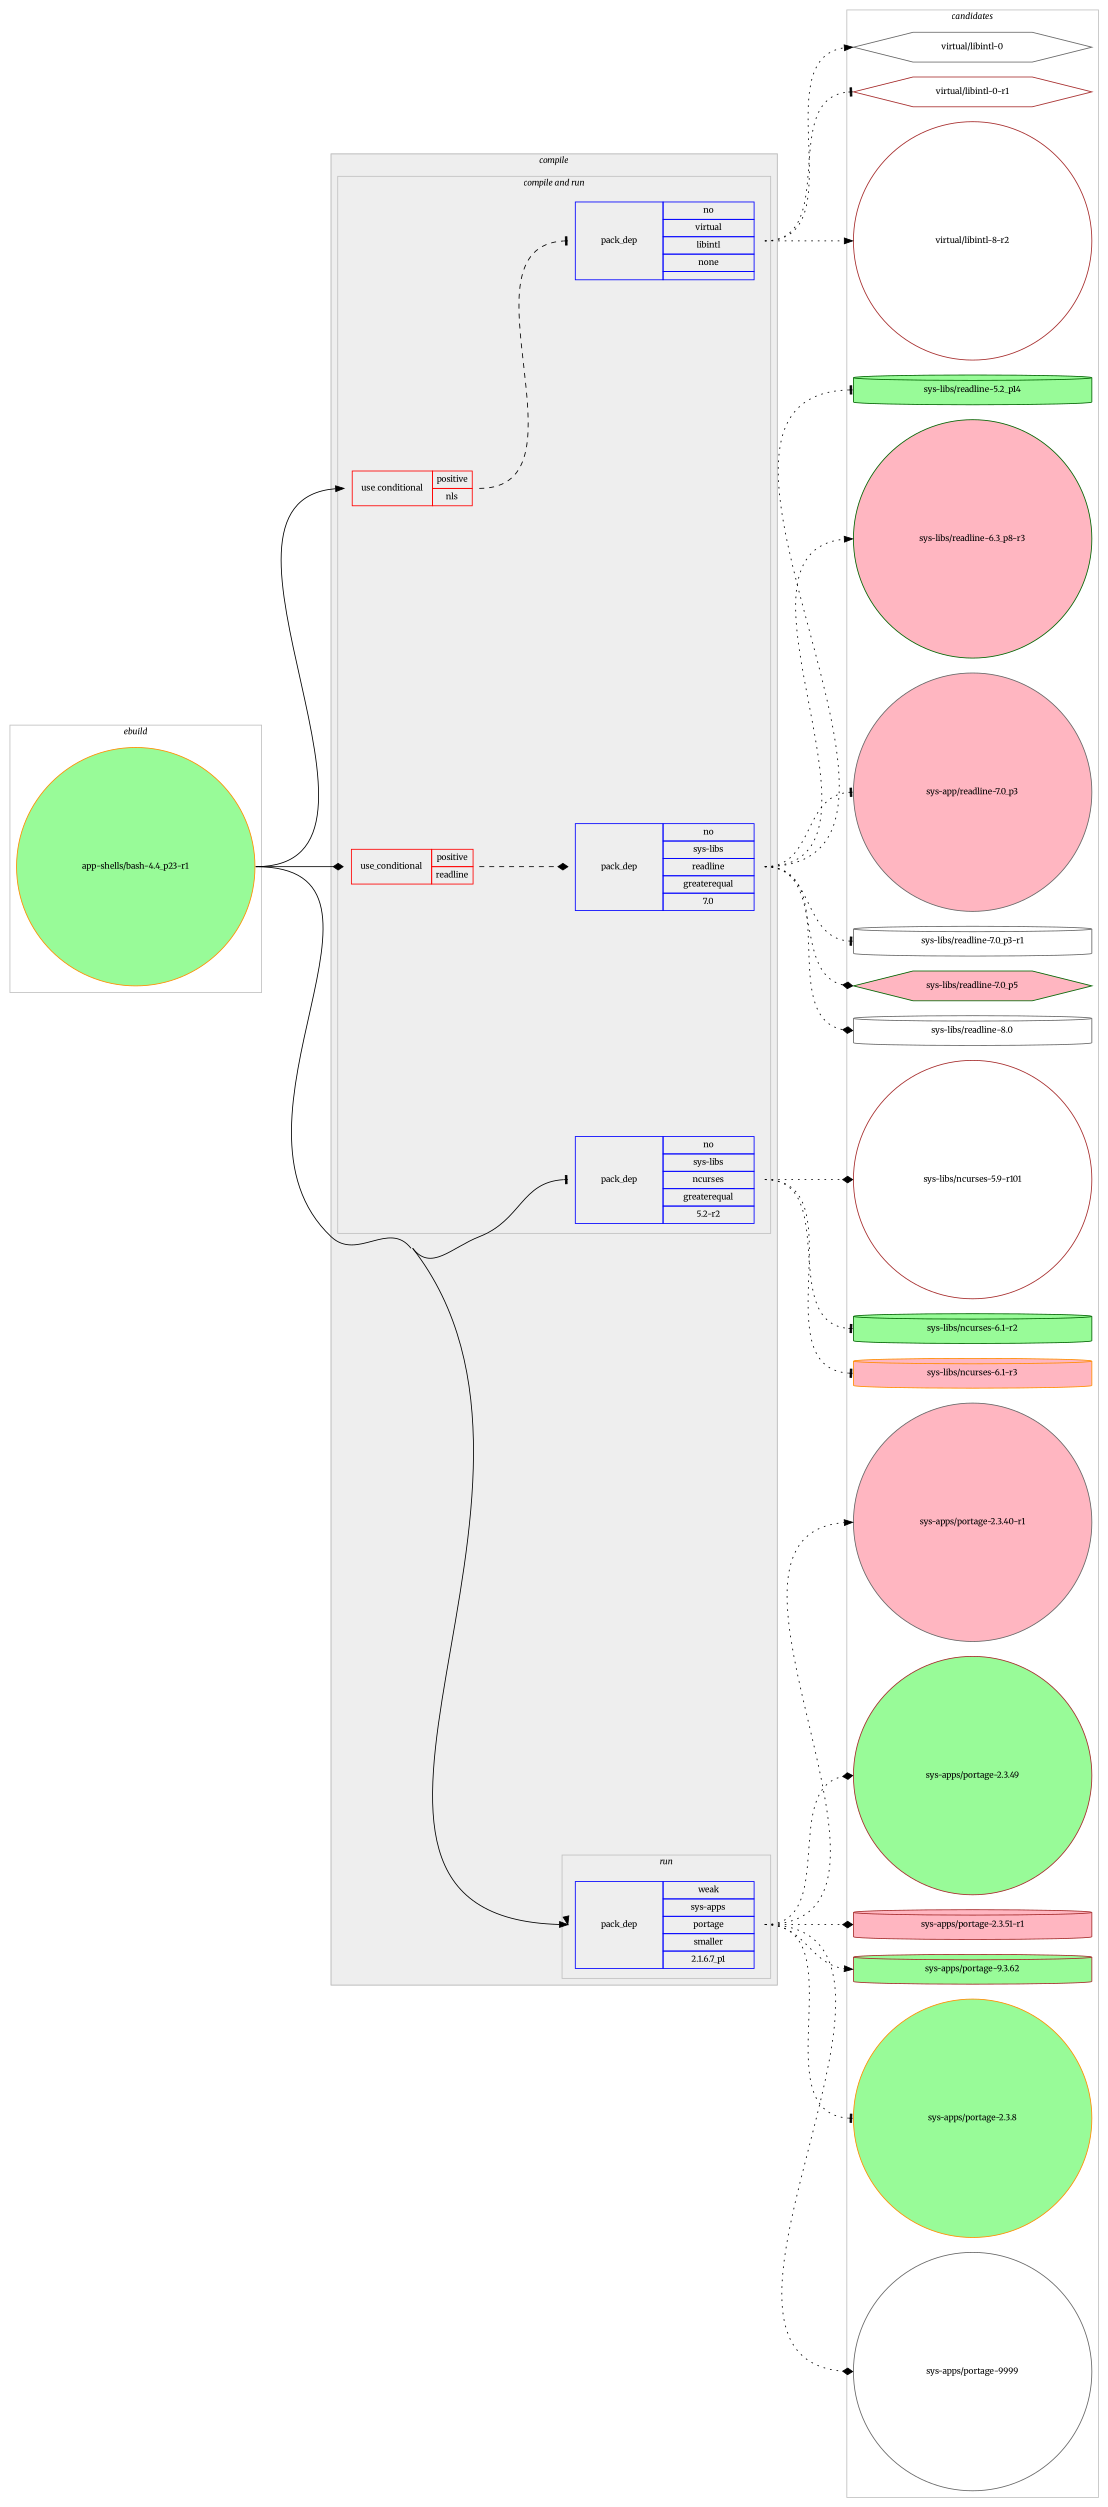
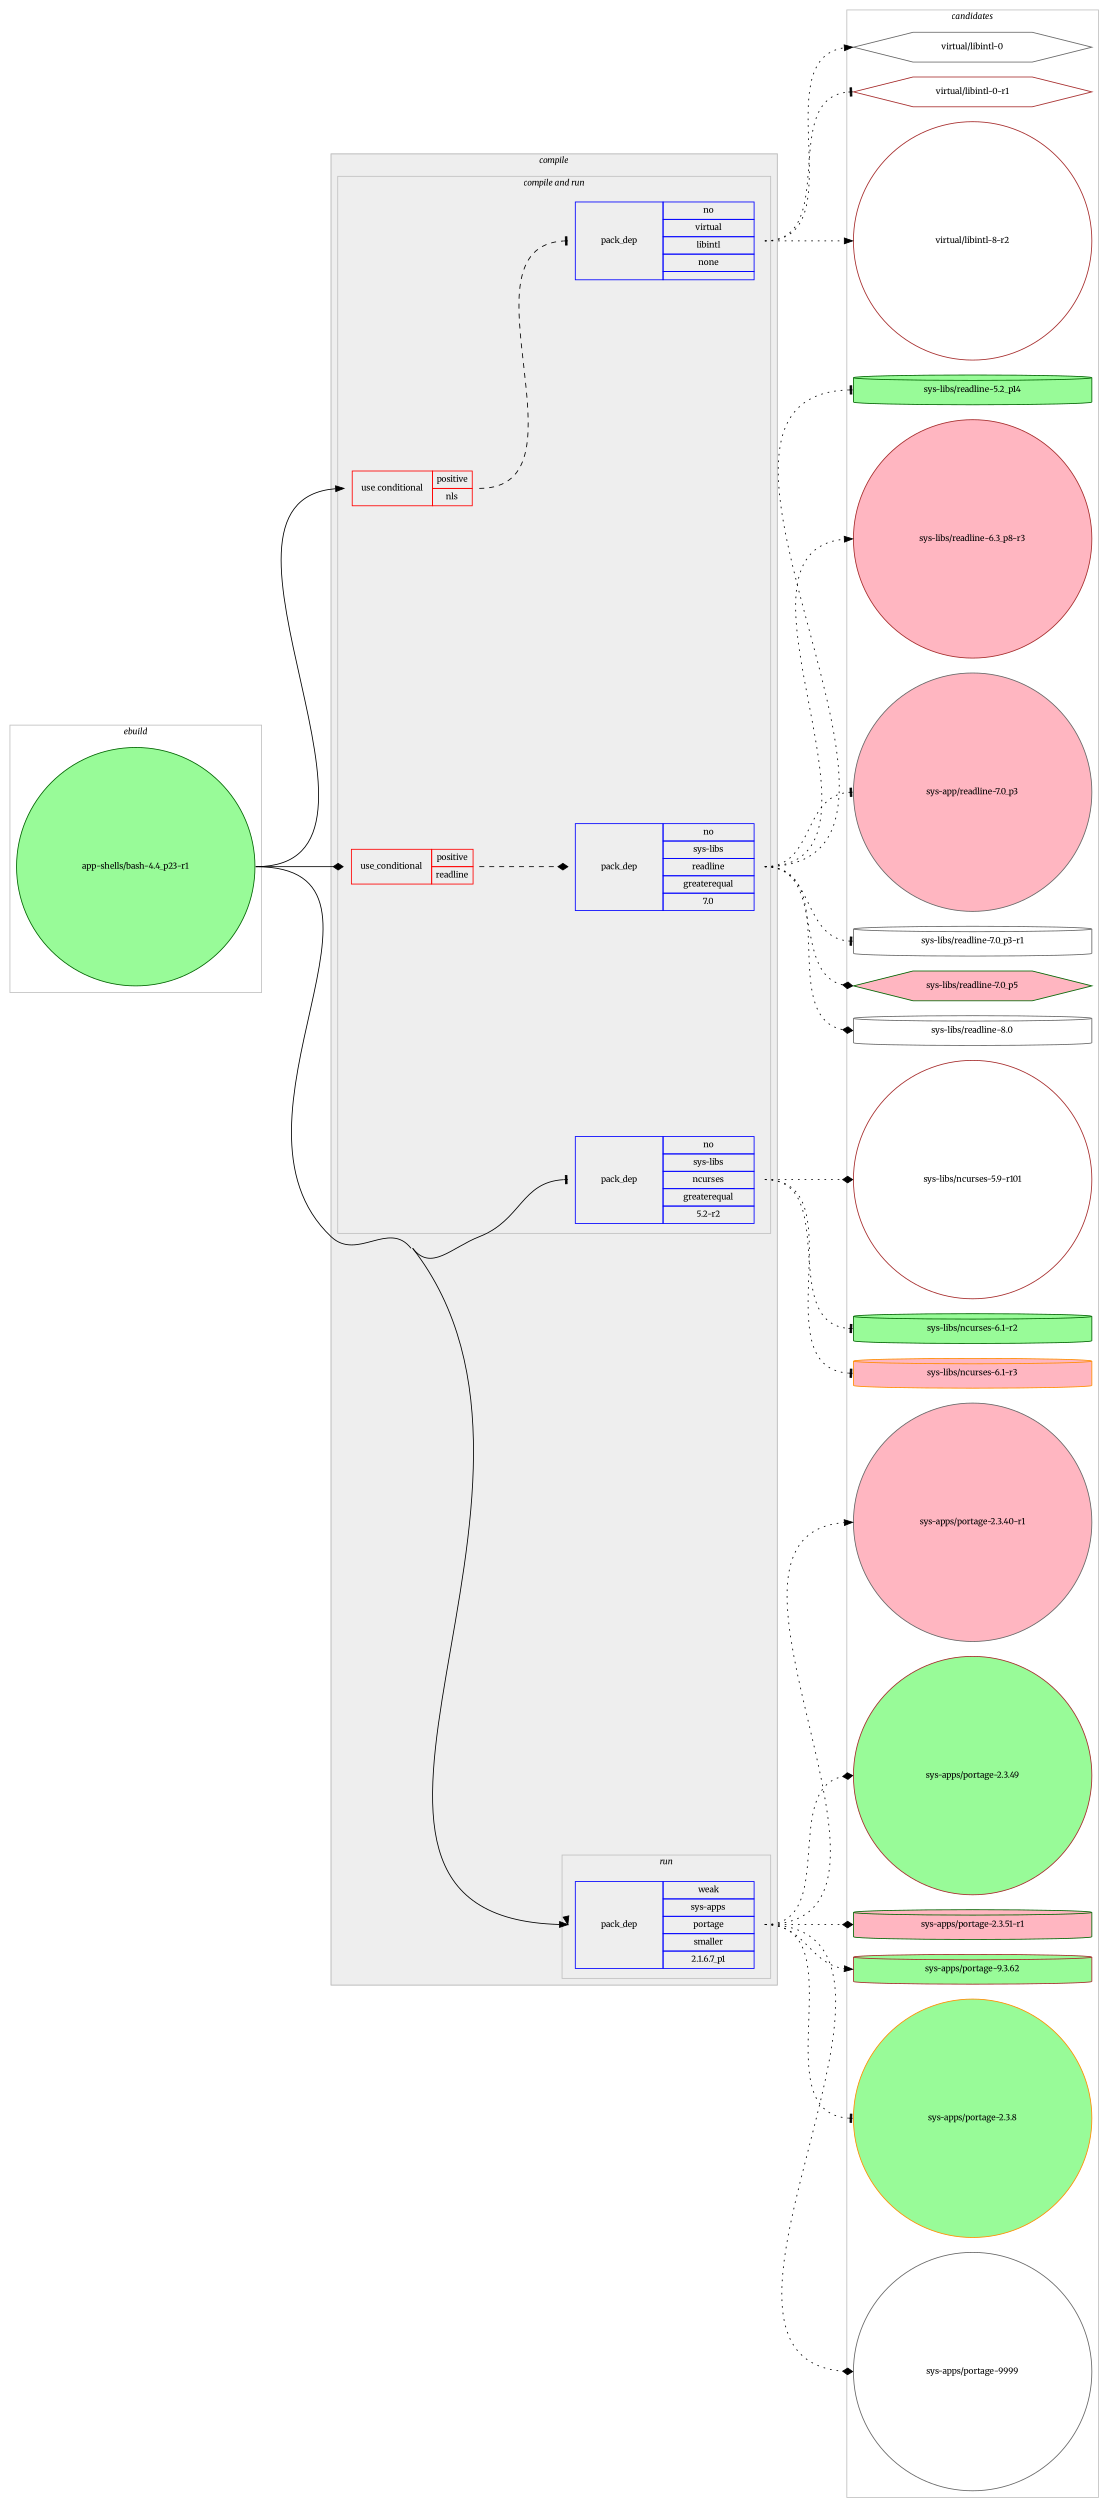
(973, 539) -> (973, 539)
(136, 867) -> (136, 867)
(973, 1925) -> (973, 1925)
